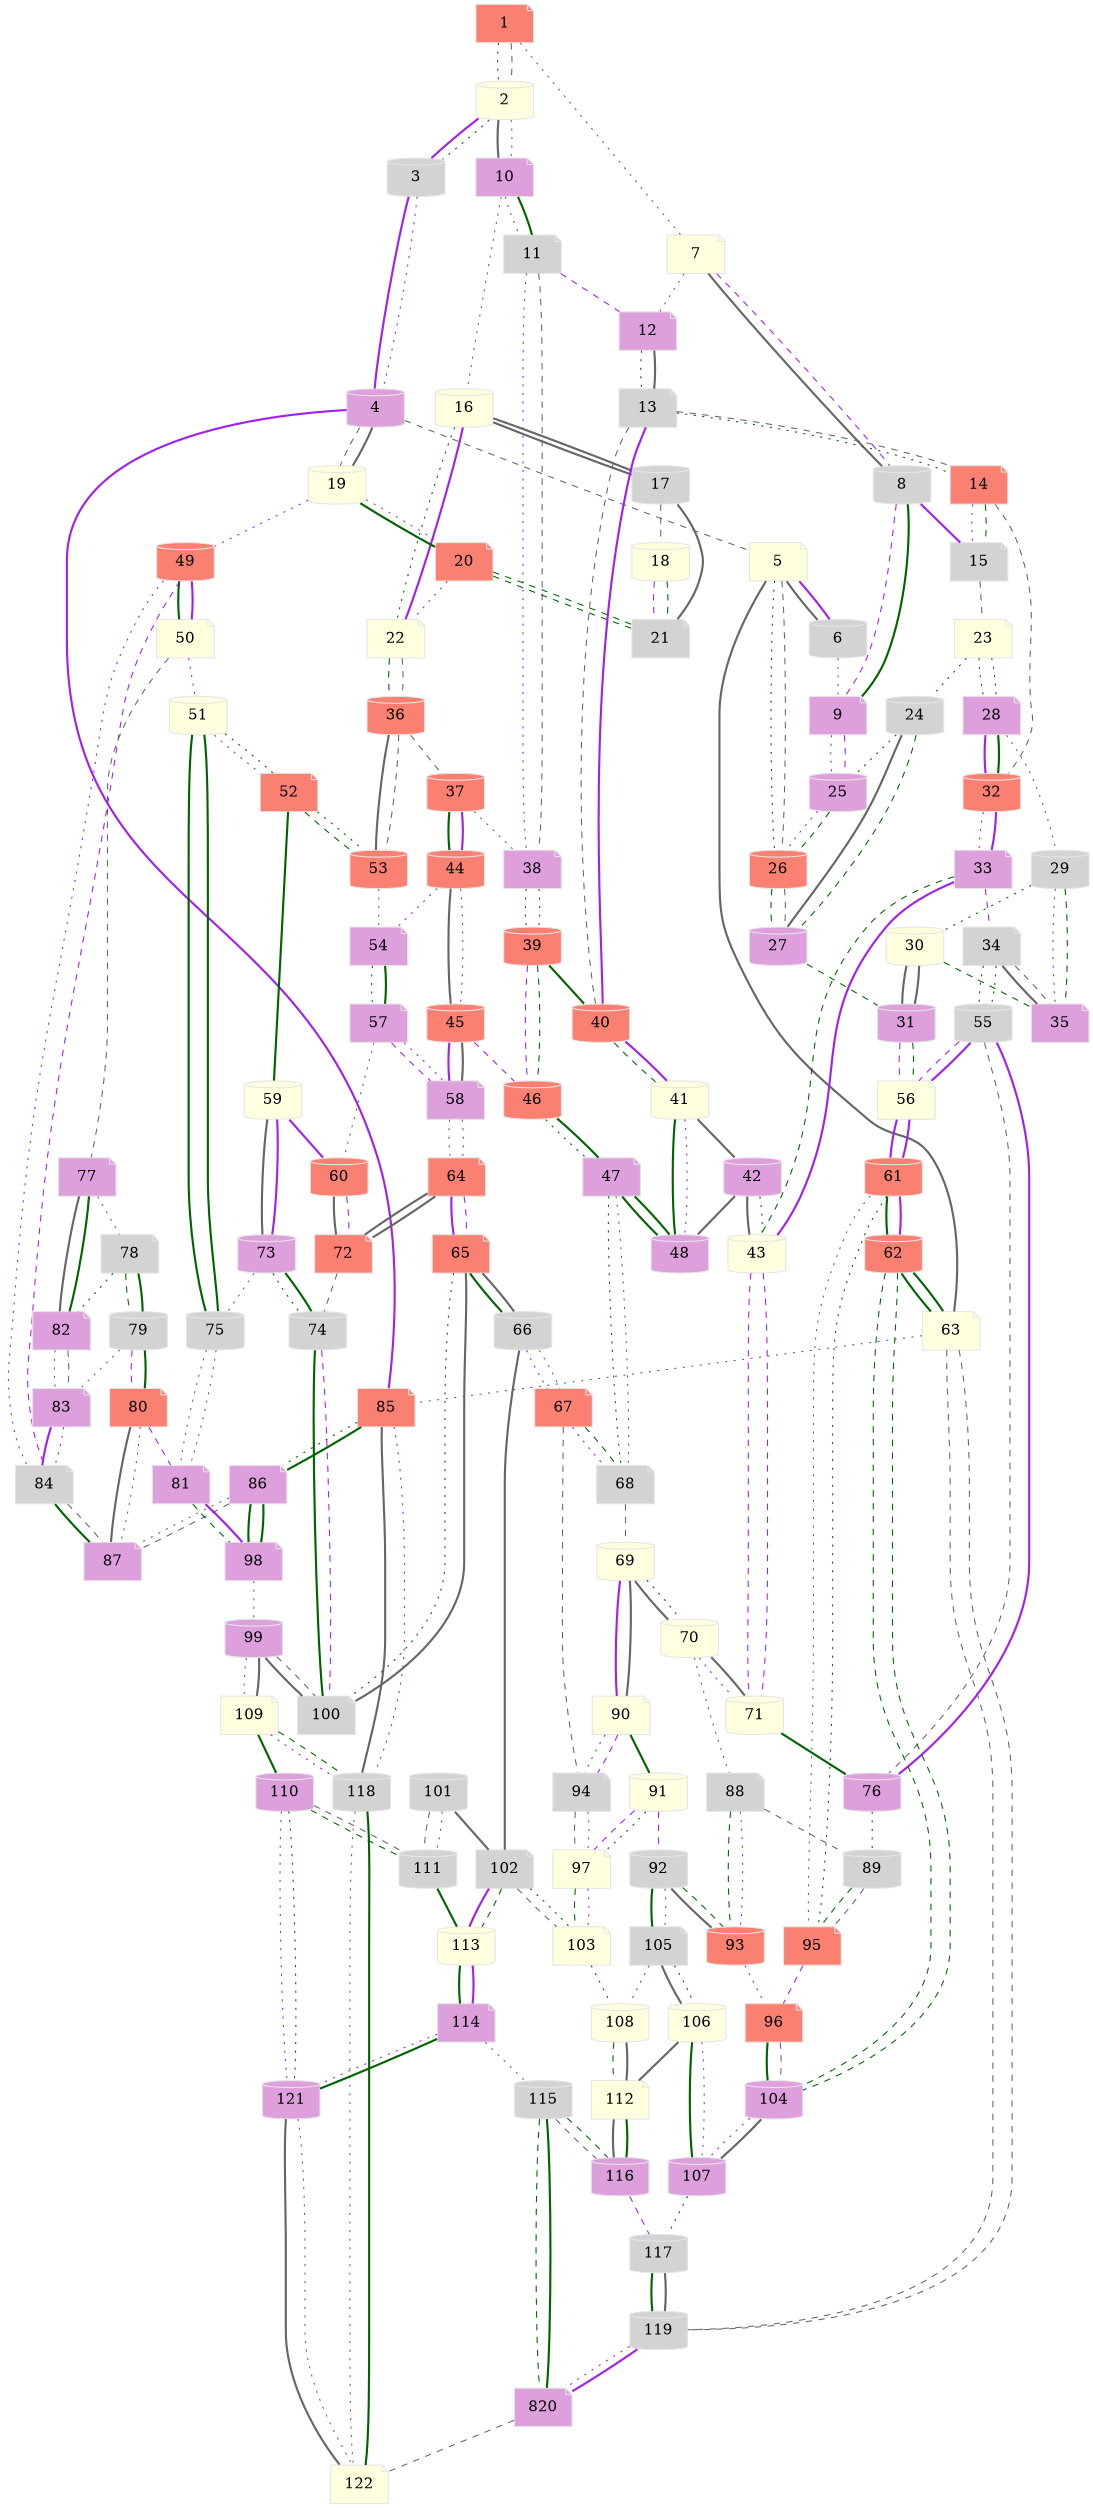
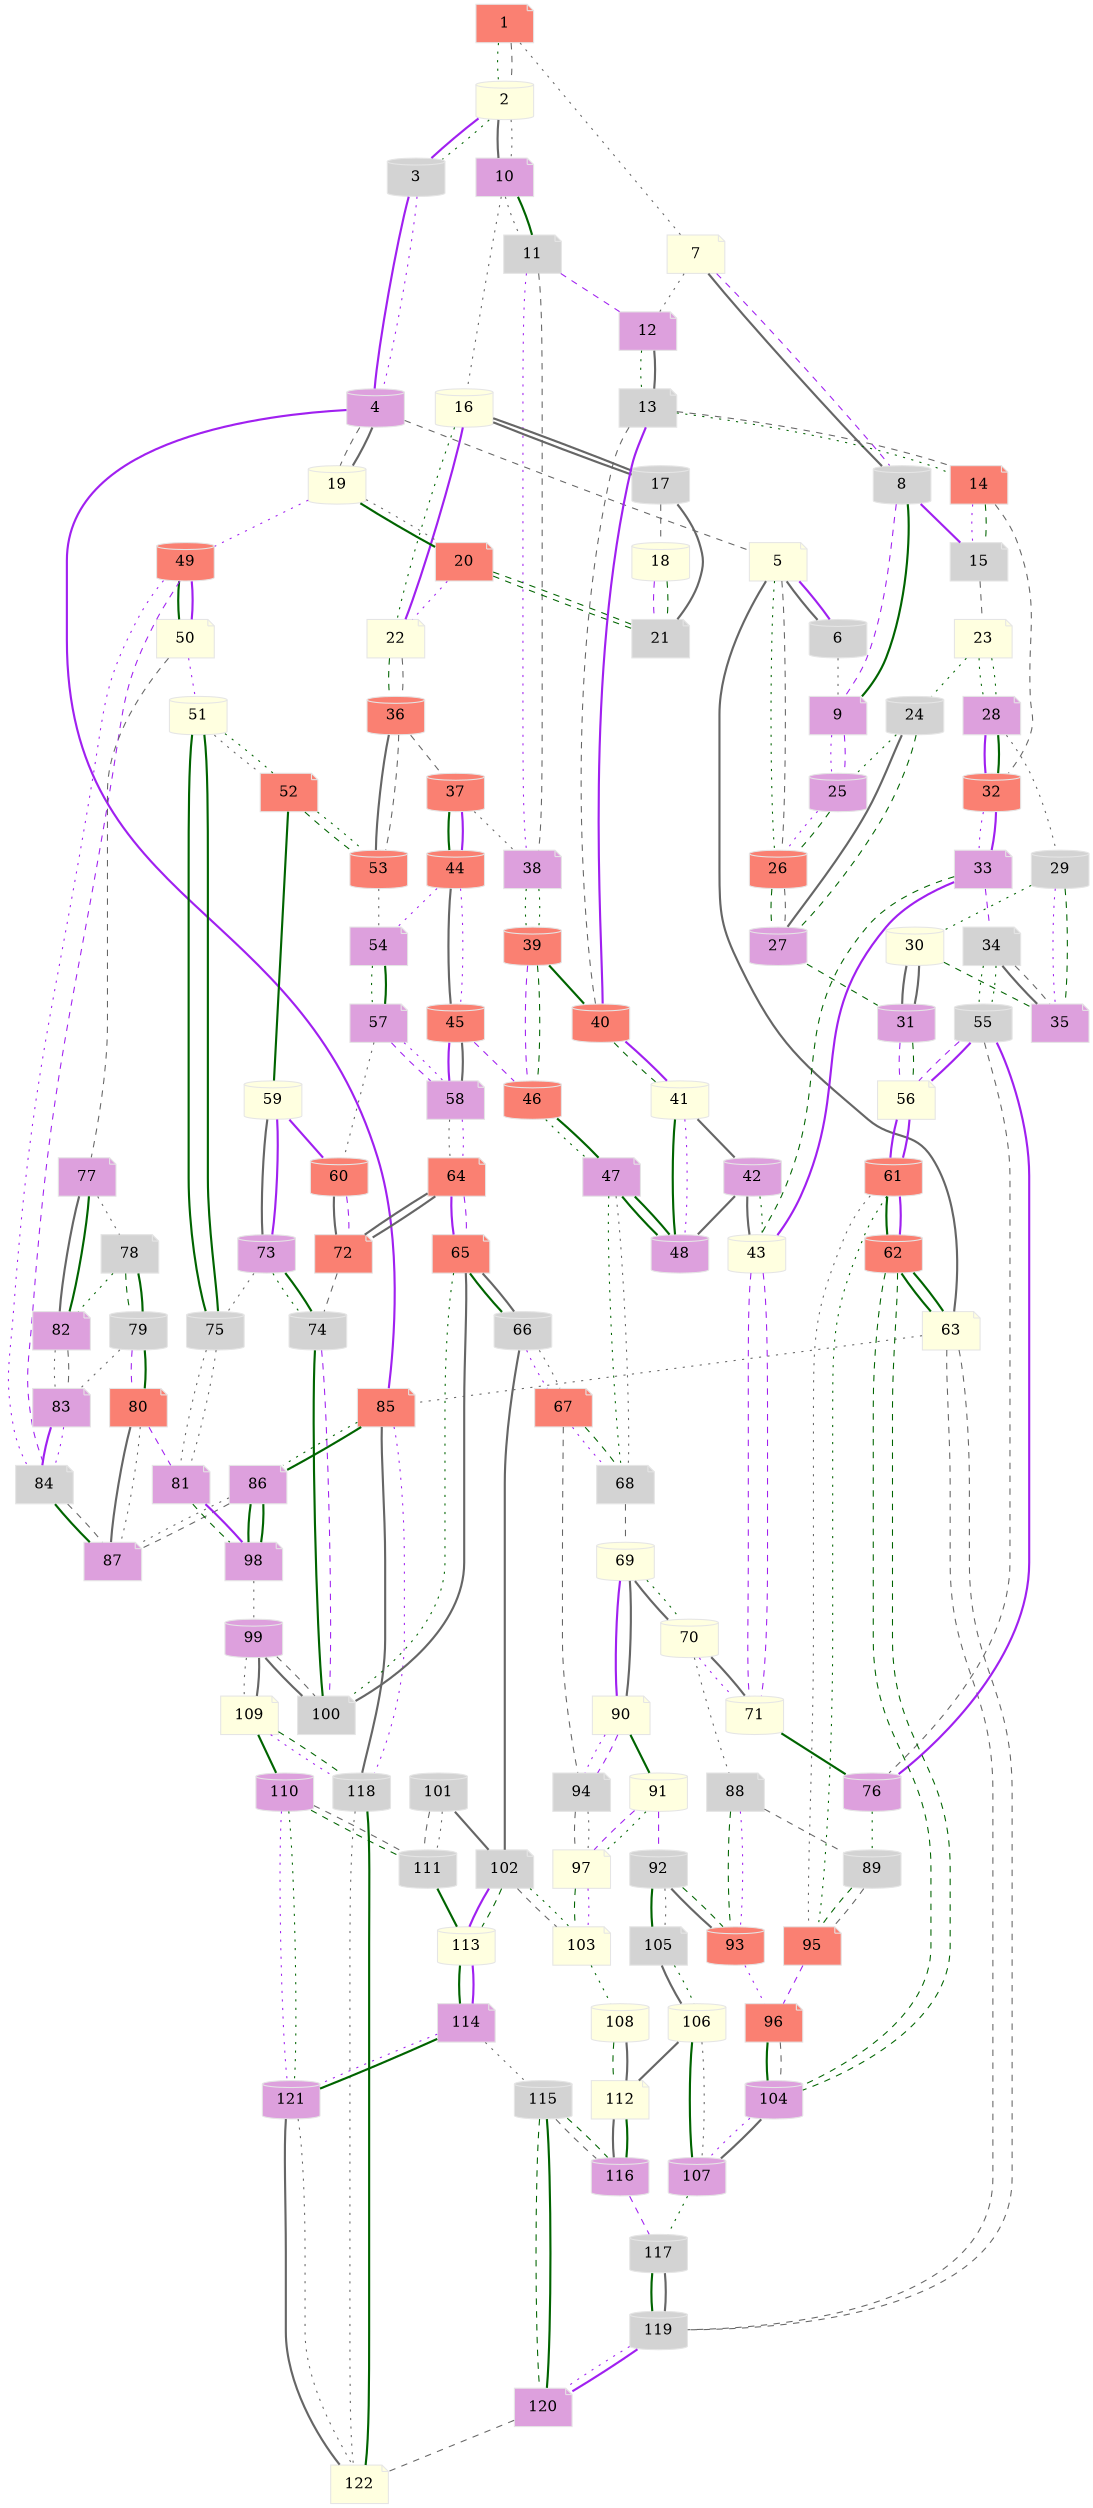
(639, 1985) -> none
(543, 2407) -> (543, 2407)
